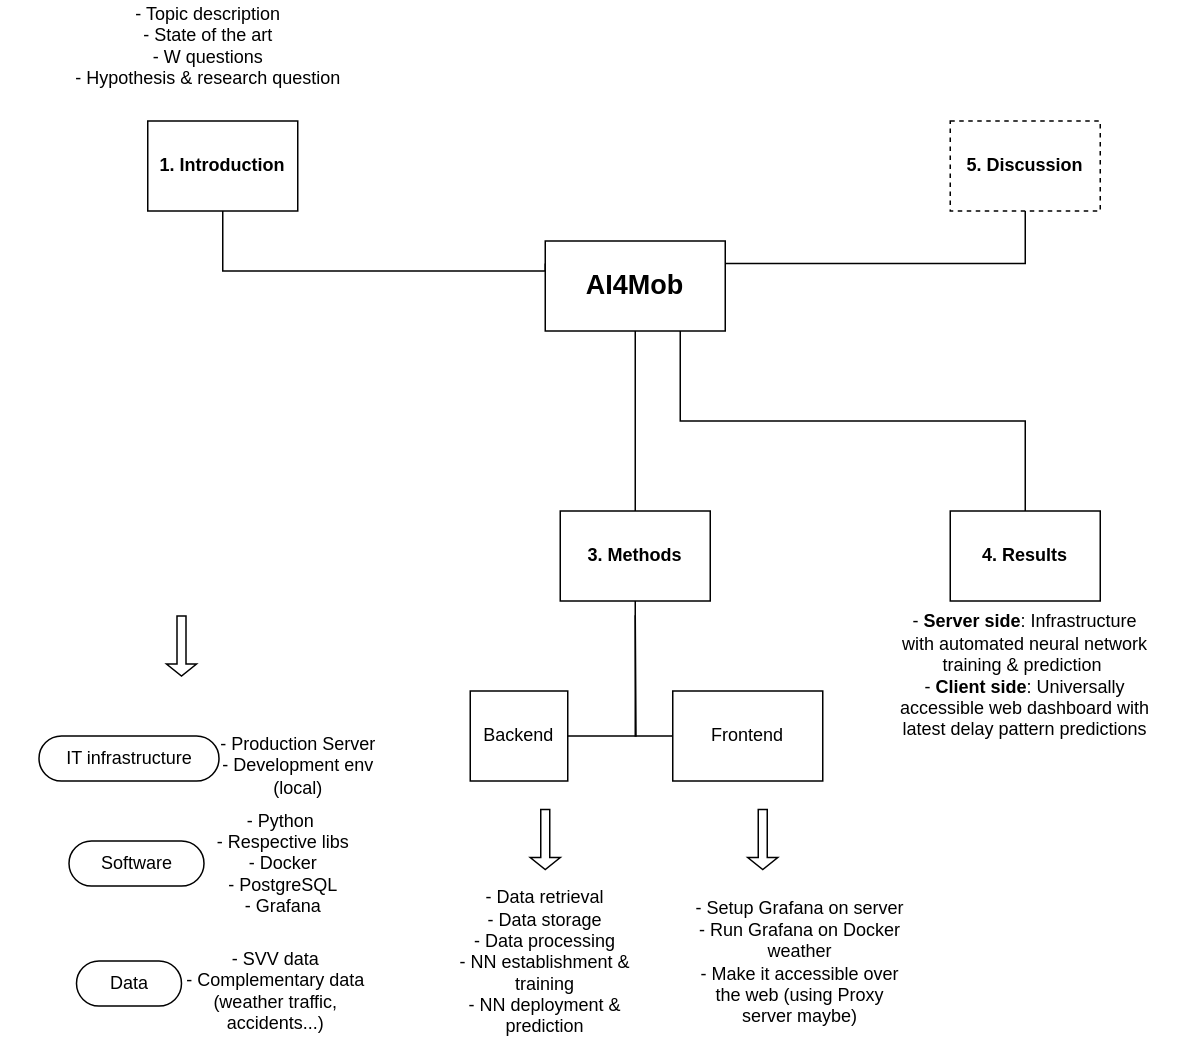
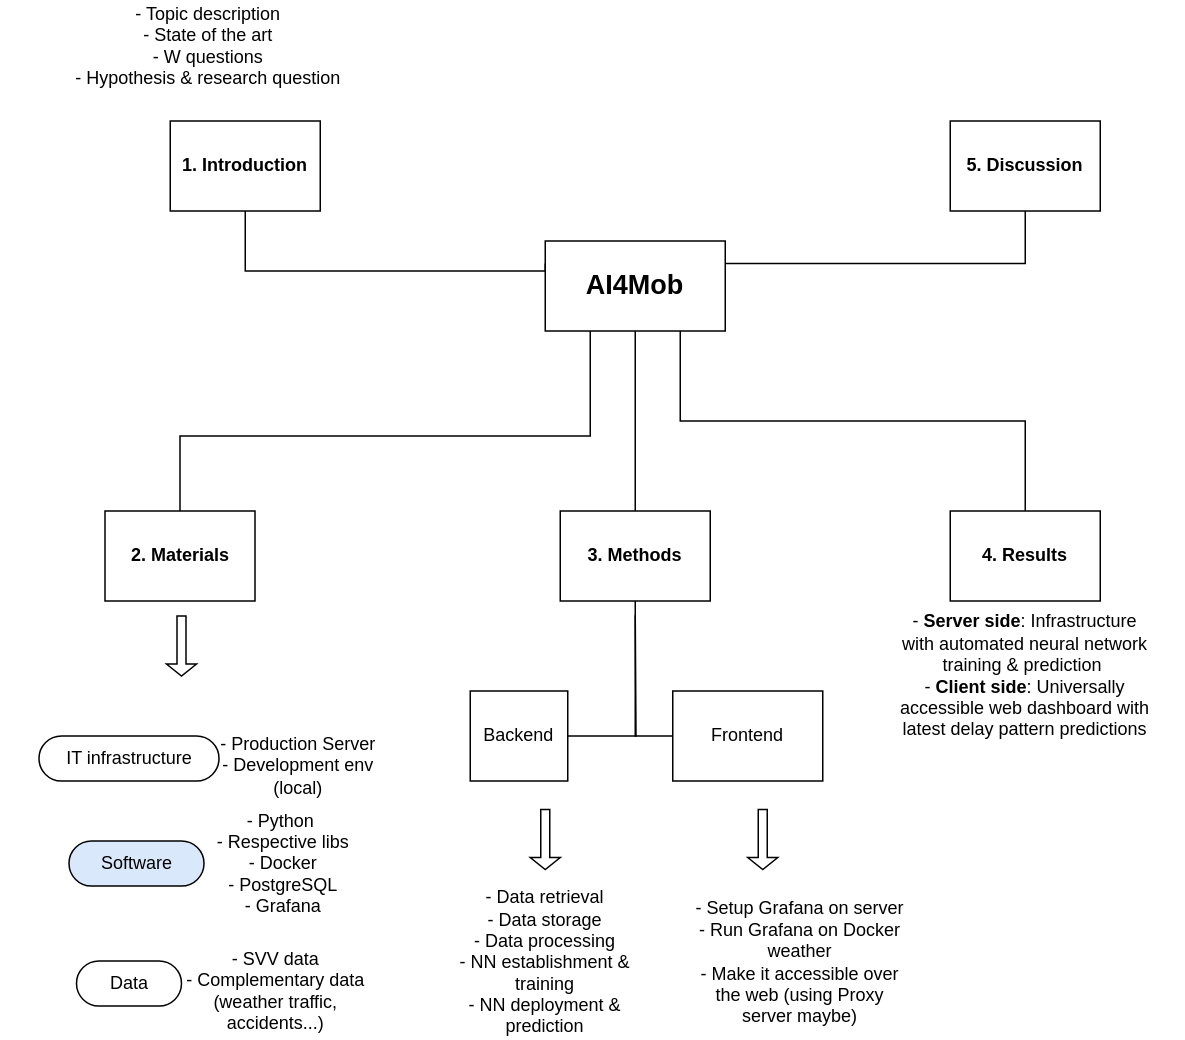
(223, 166) -> (245, 166)
(1025, 166) -> (1025, 166)
none -> (400, 436)
none -> (180, 556)
(137, 863) -> (137, 863)
